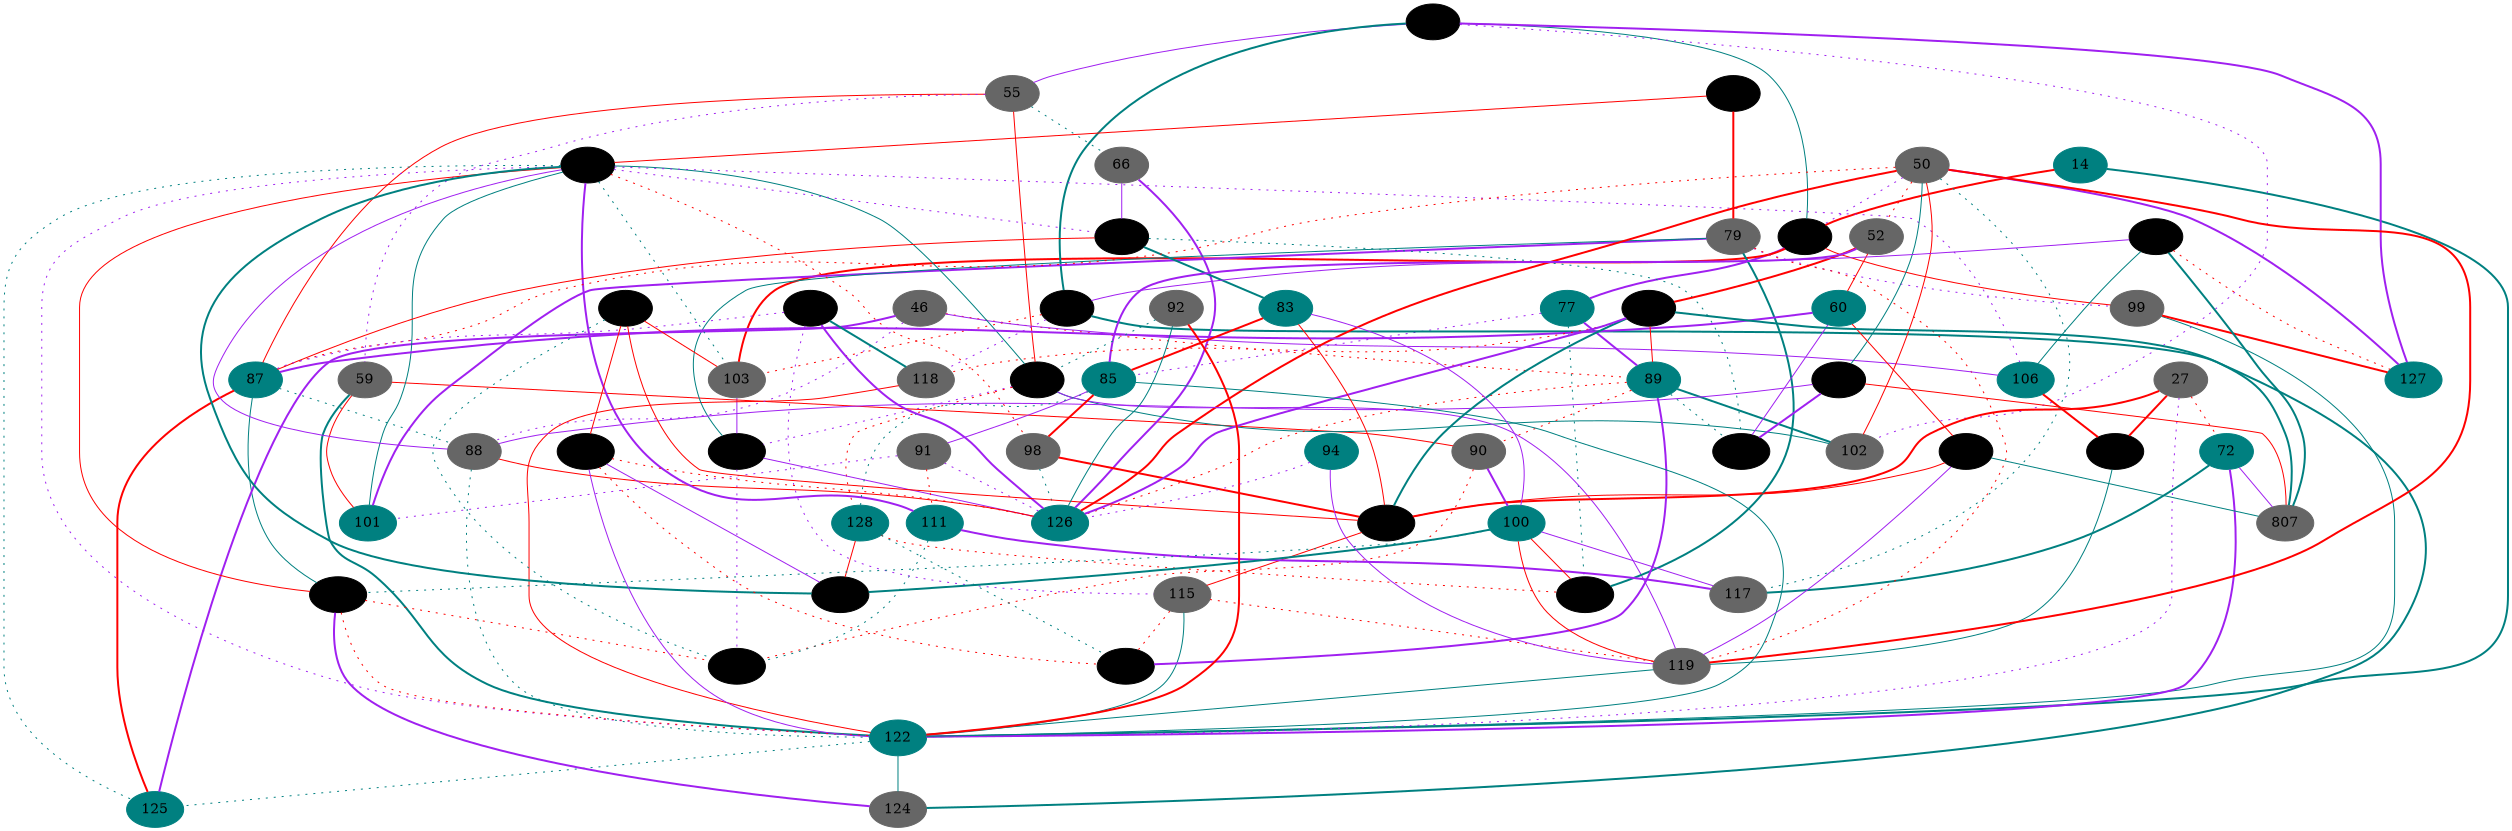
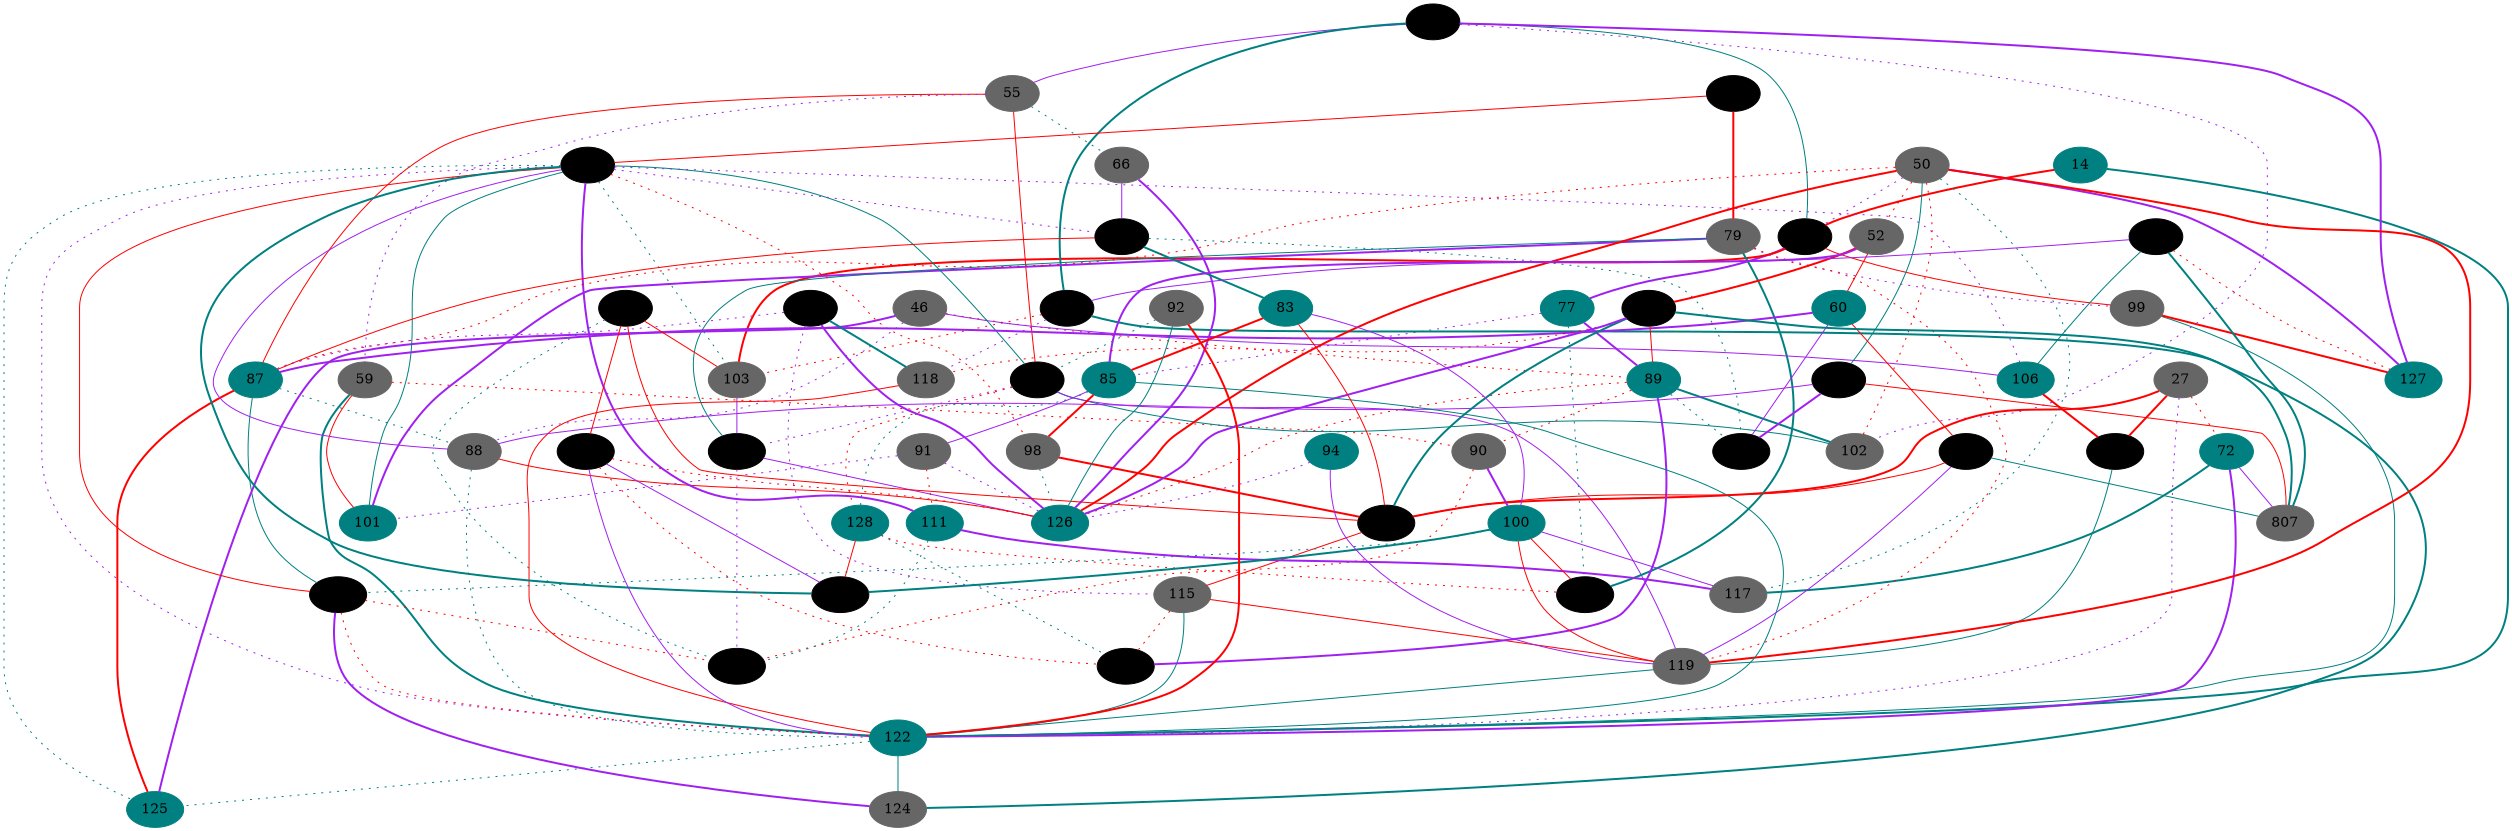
(1917, 306) -> (1917, 306)
(976, 412) -> (976, 412)
(1432, 630) -> (1432, 630)
